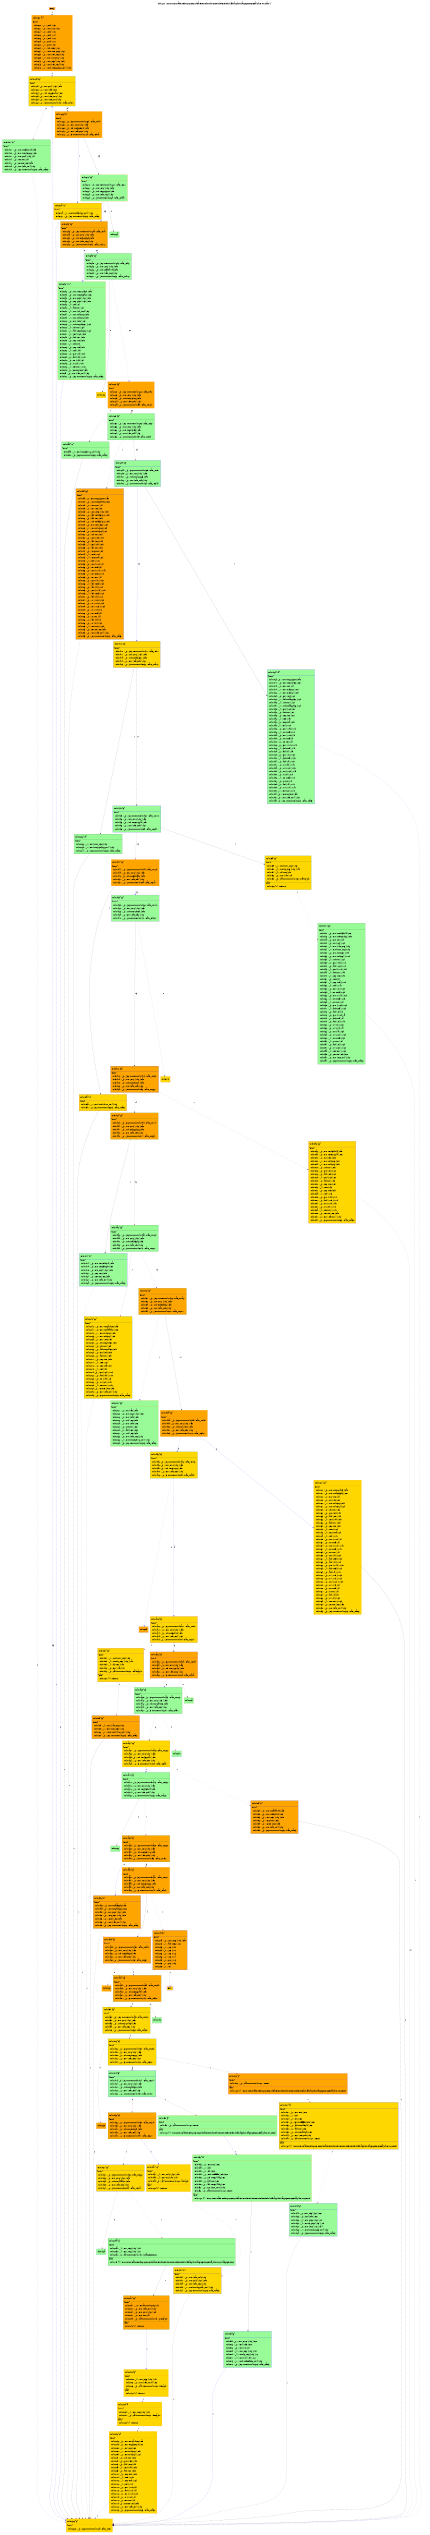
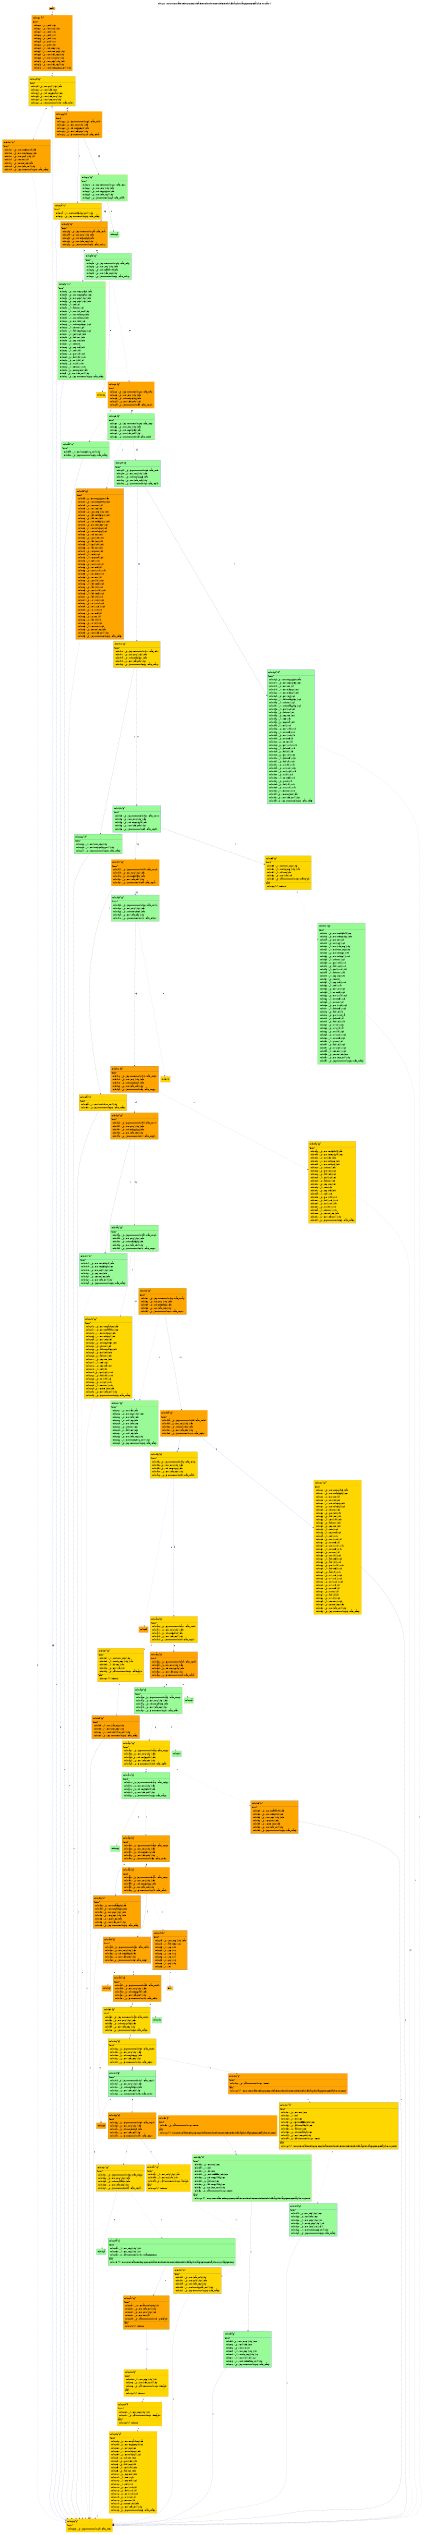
(52, 9) -> (52, 9)
(26, 156) -> (26, 156)
(148, 1269) -> (134, 1325)
(176, 2105) -> (104, 2108)
(218, 2126) -> (218, 2126)
